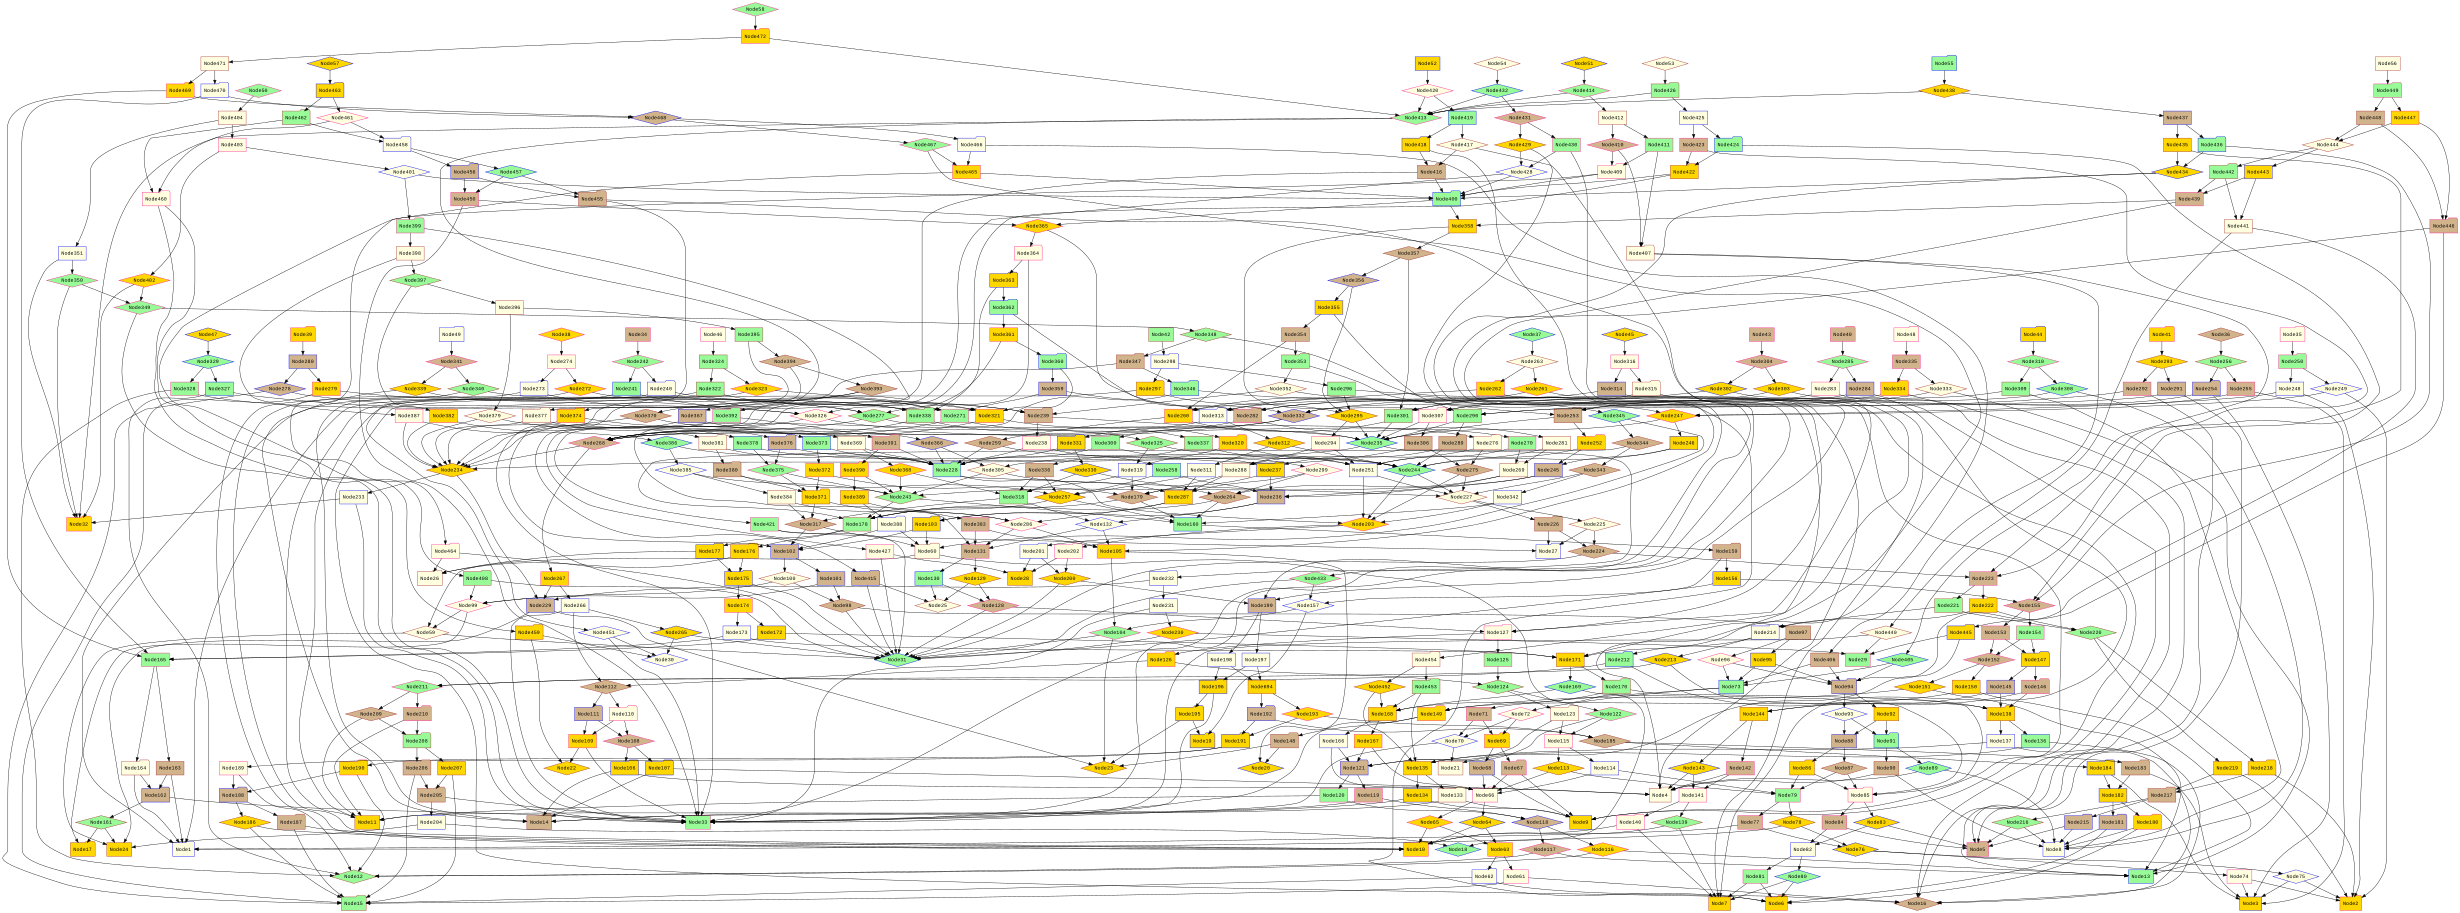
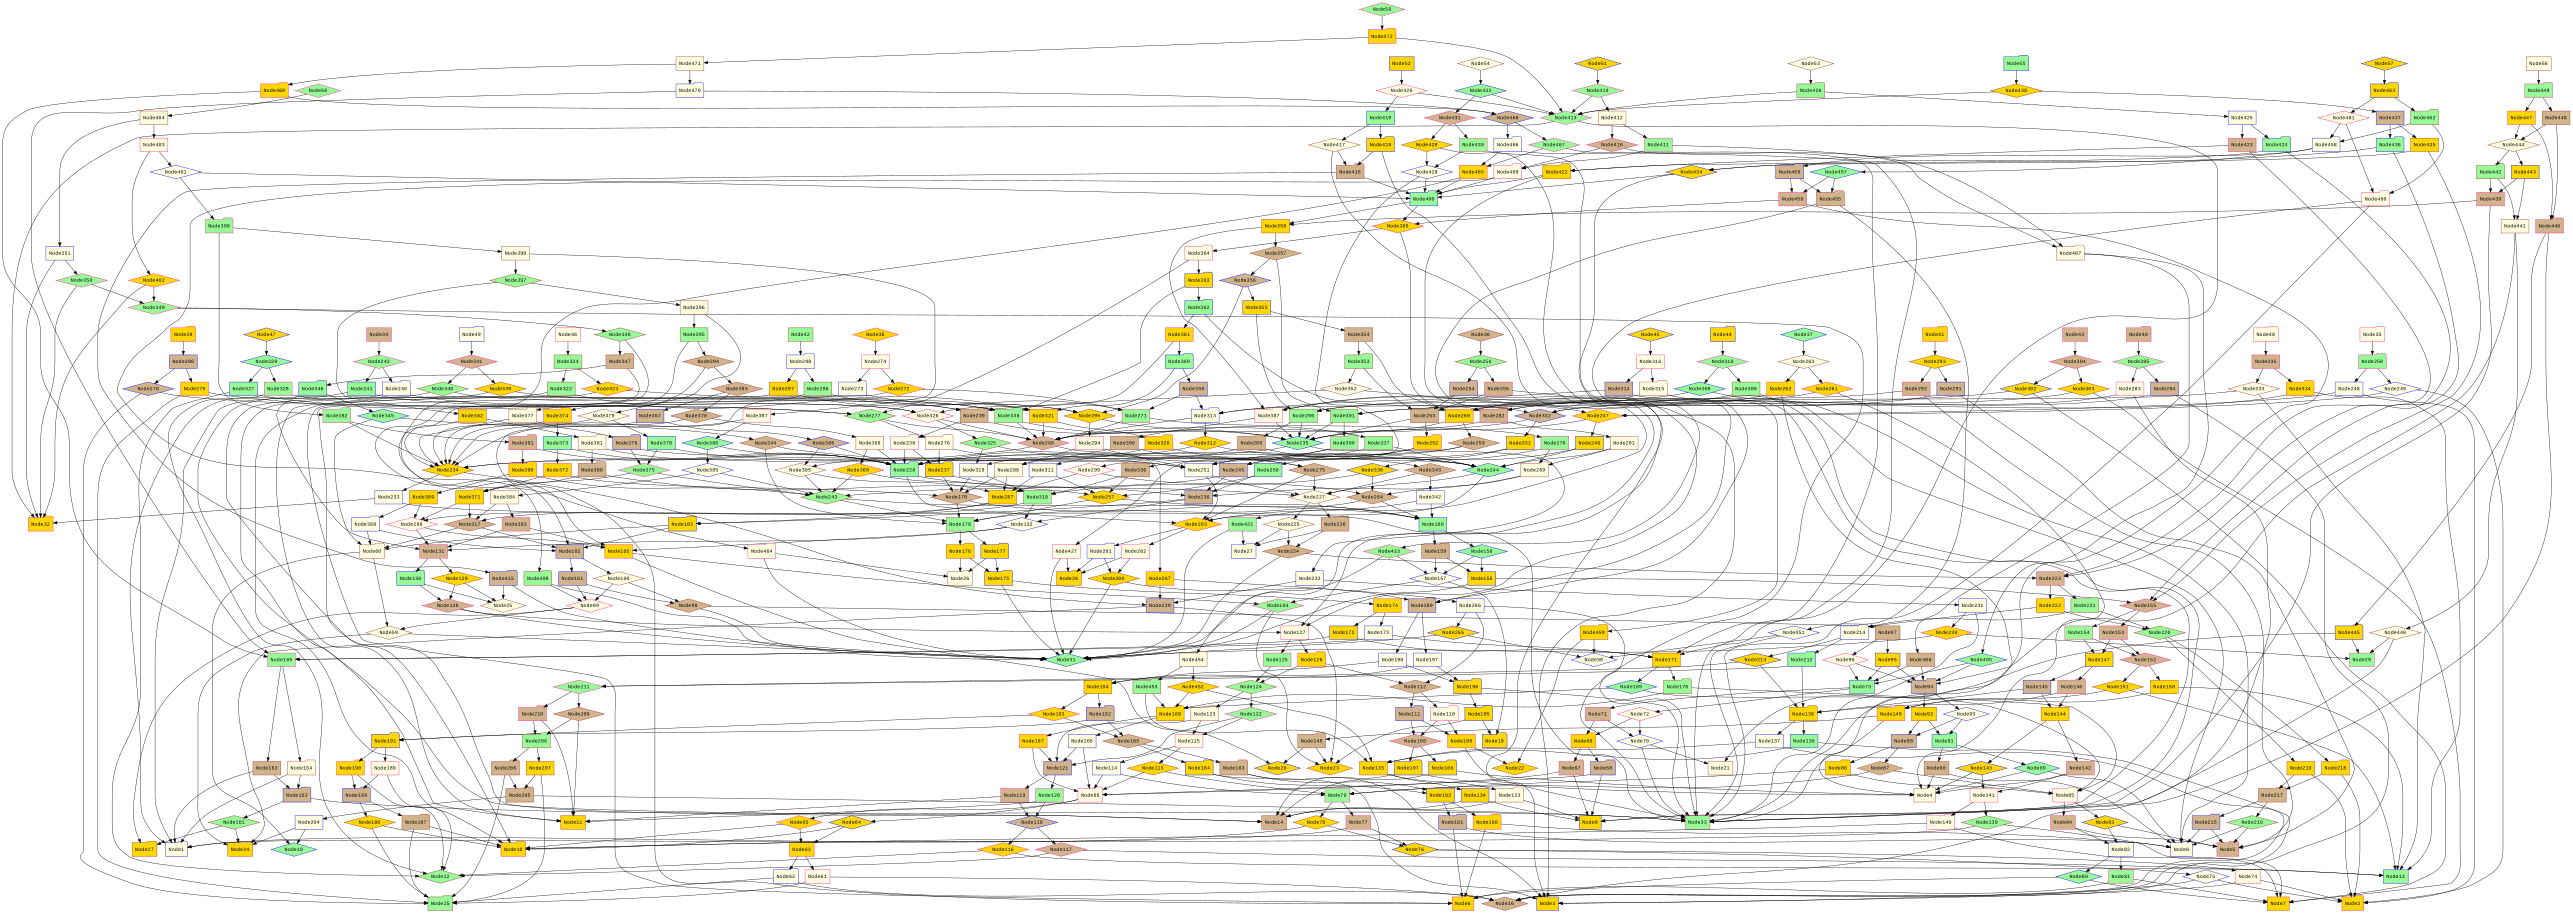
none -> (1482, 551)
(1262, 687) -> (1098, 687)
